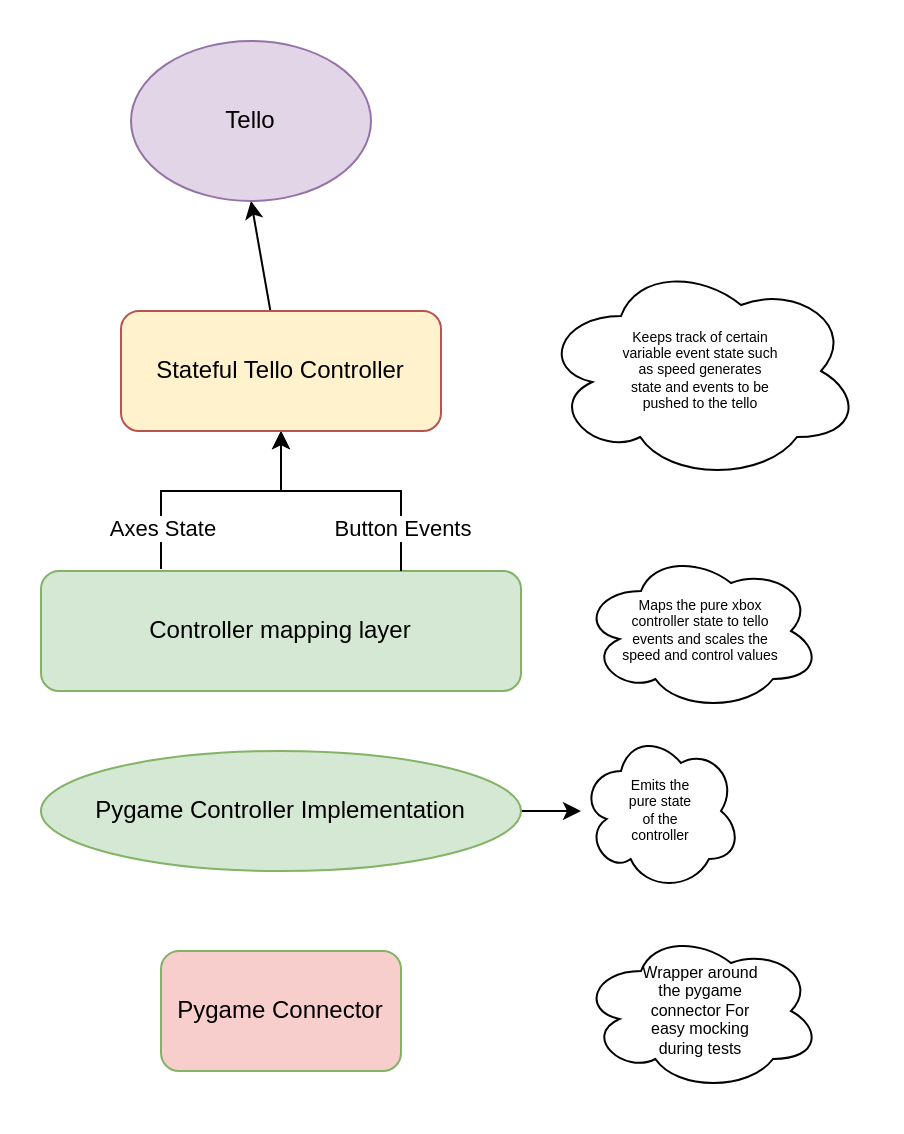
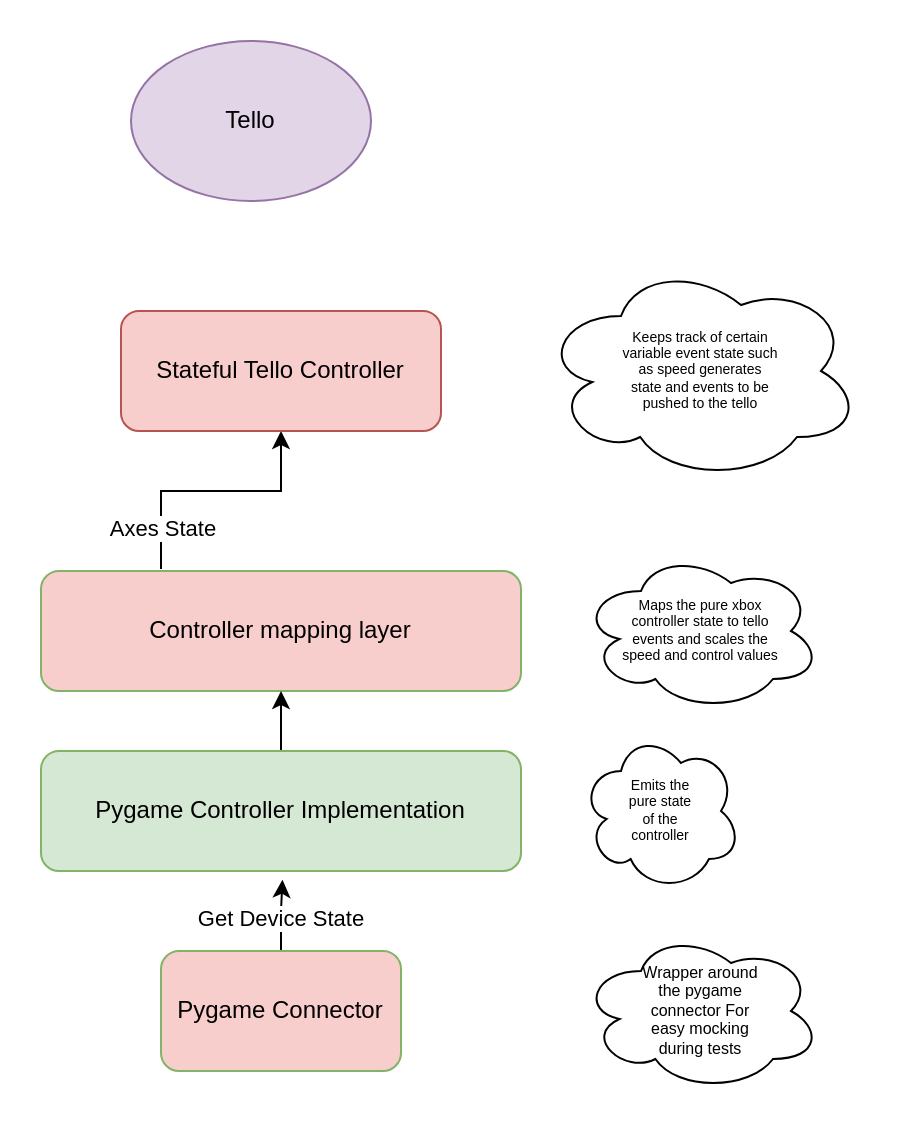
(262, 262) -> none
(281, 371) -> (281, 371)
(356, 491) -> none
(281, 631) -> (281, 631)
(281, 811) -> (281, 811)
(558, 811) -> (281, 714)
none -> (281, 922)
